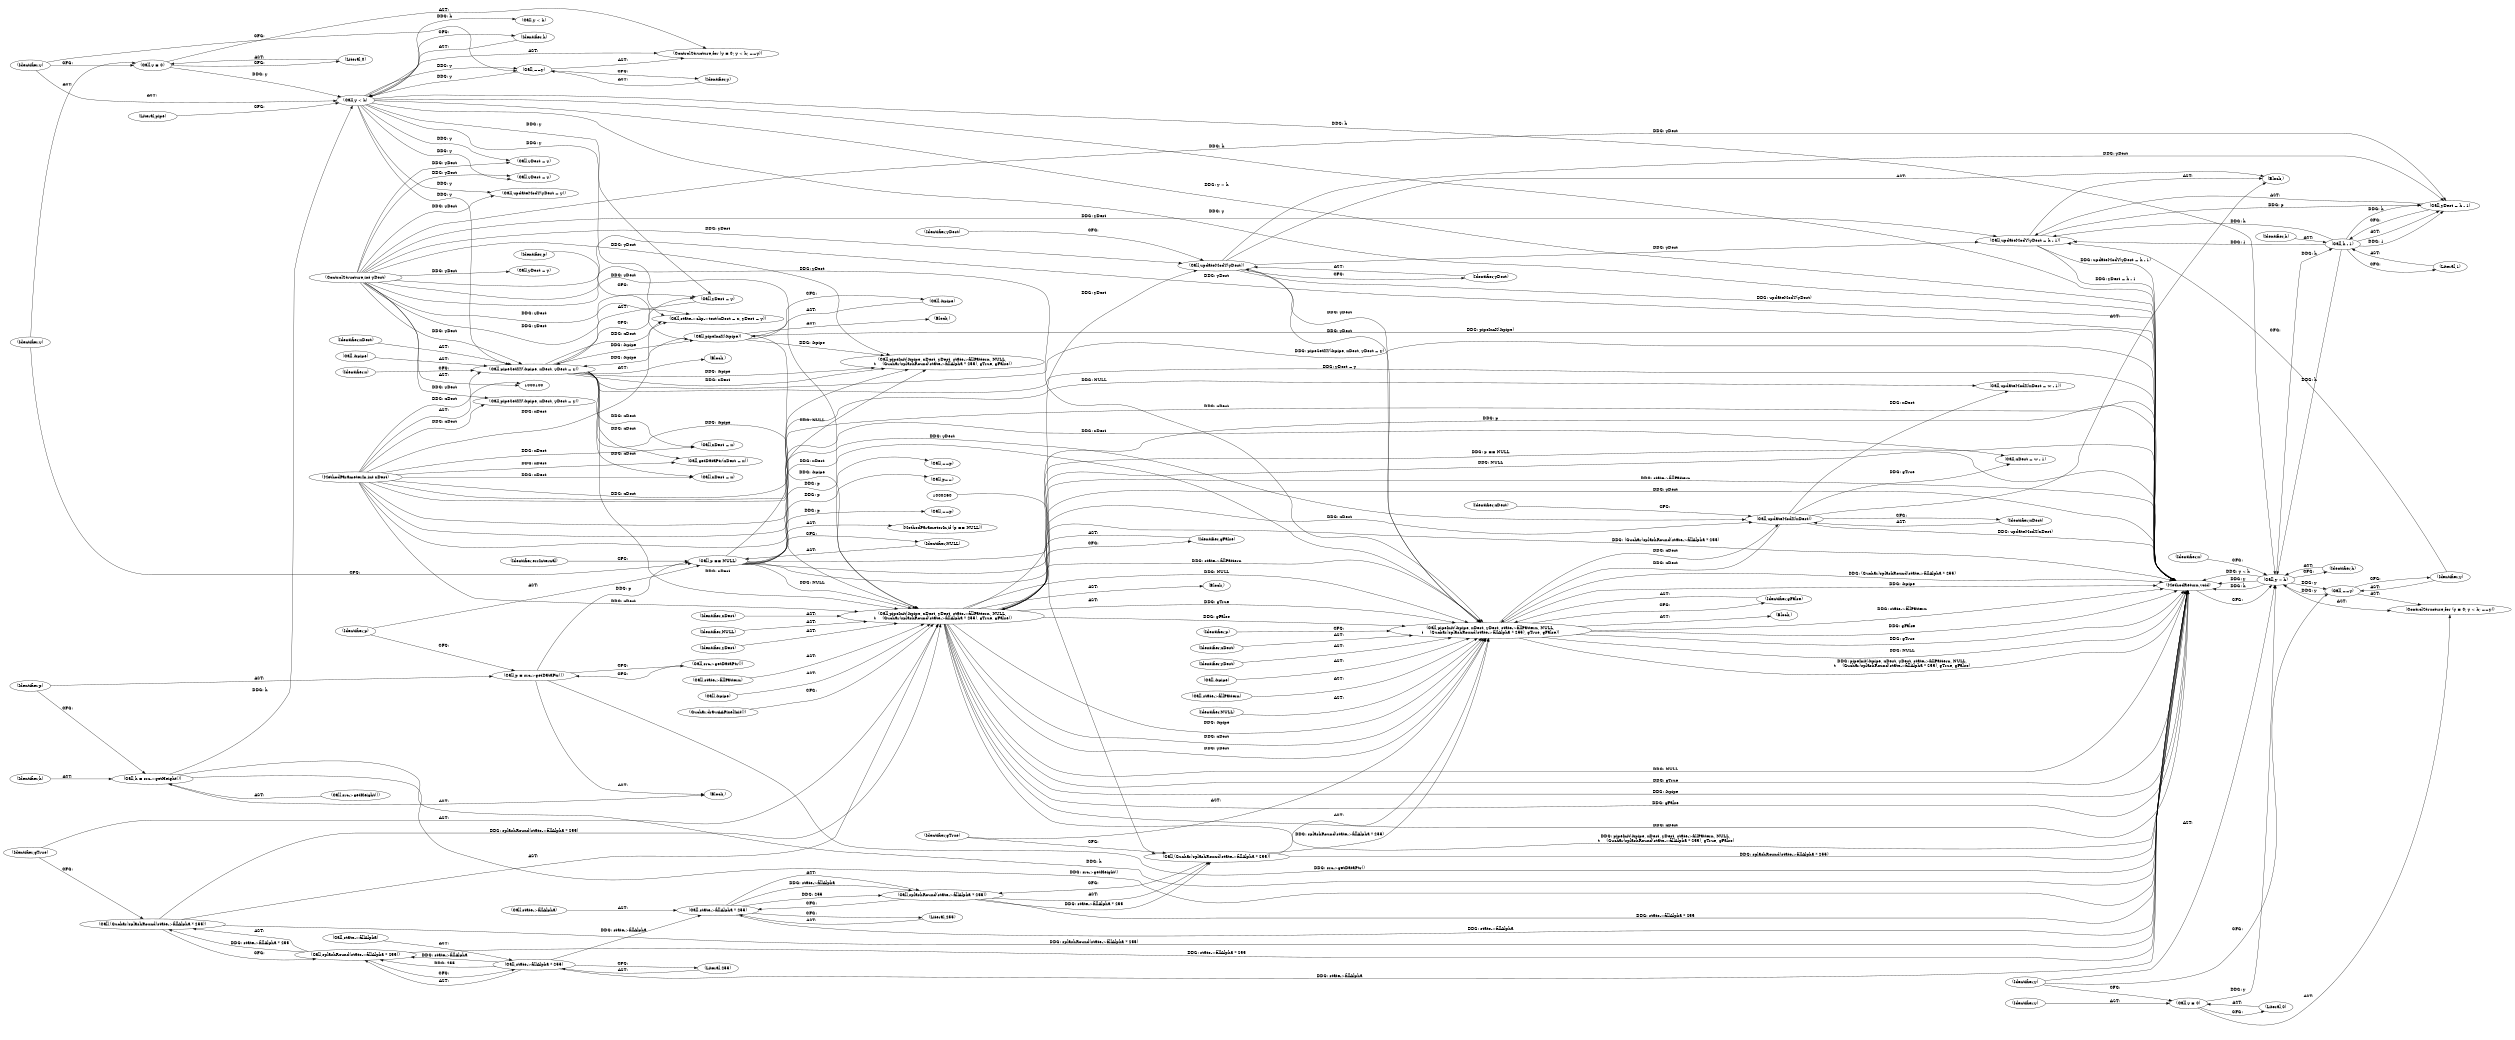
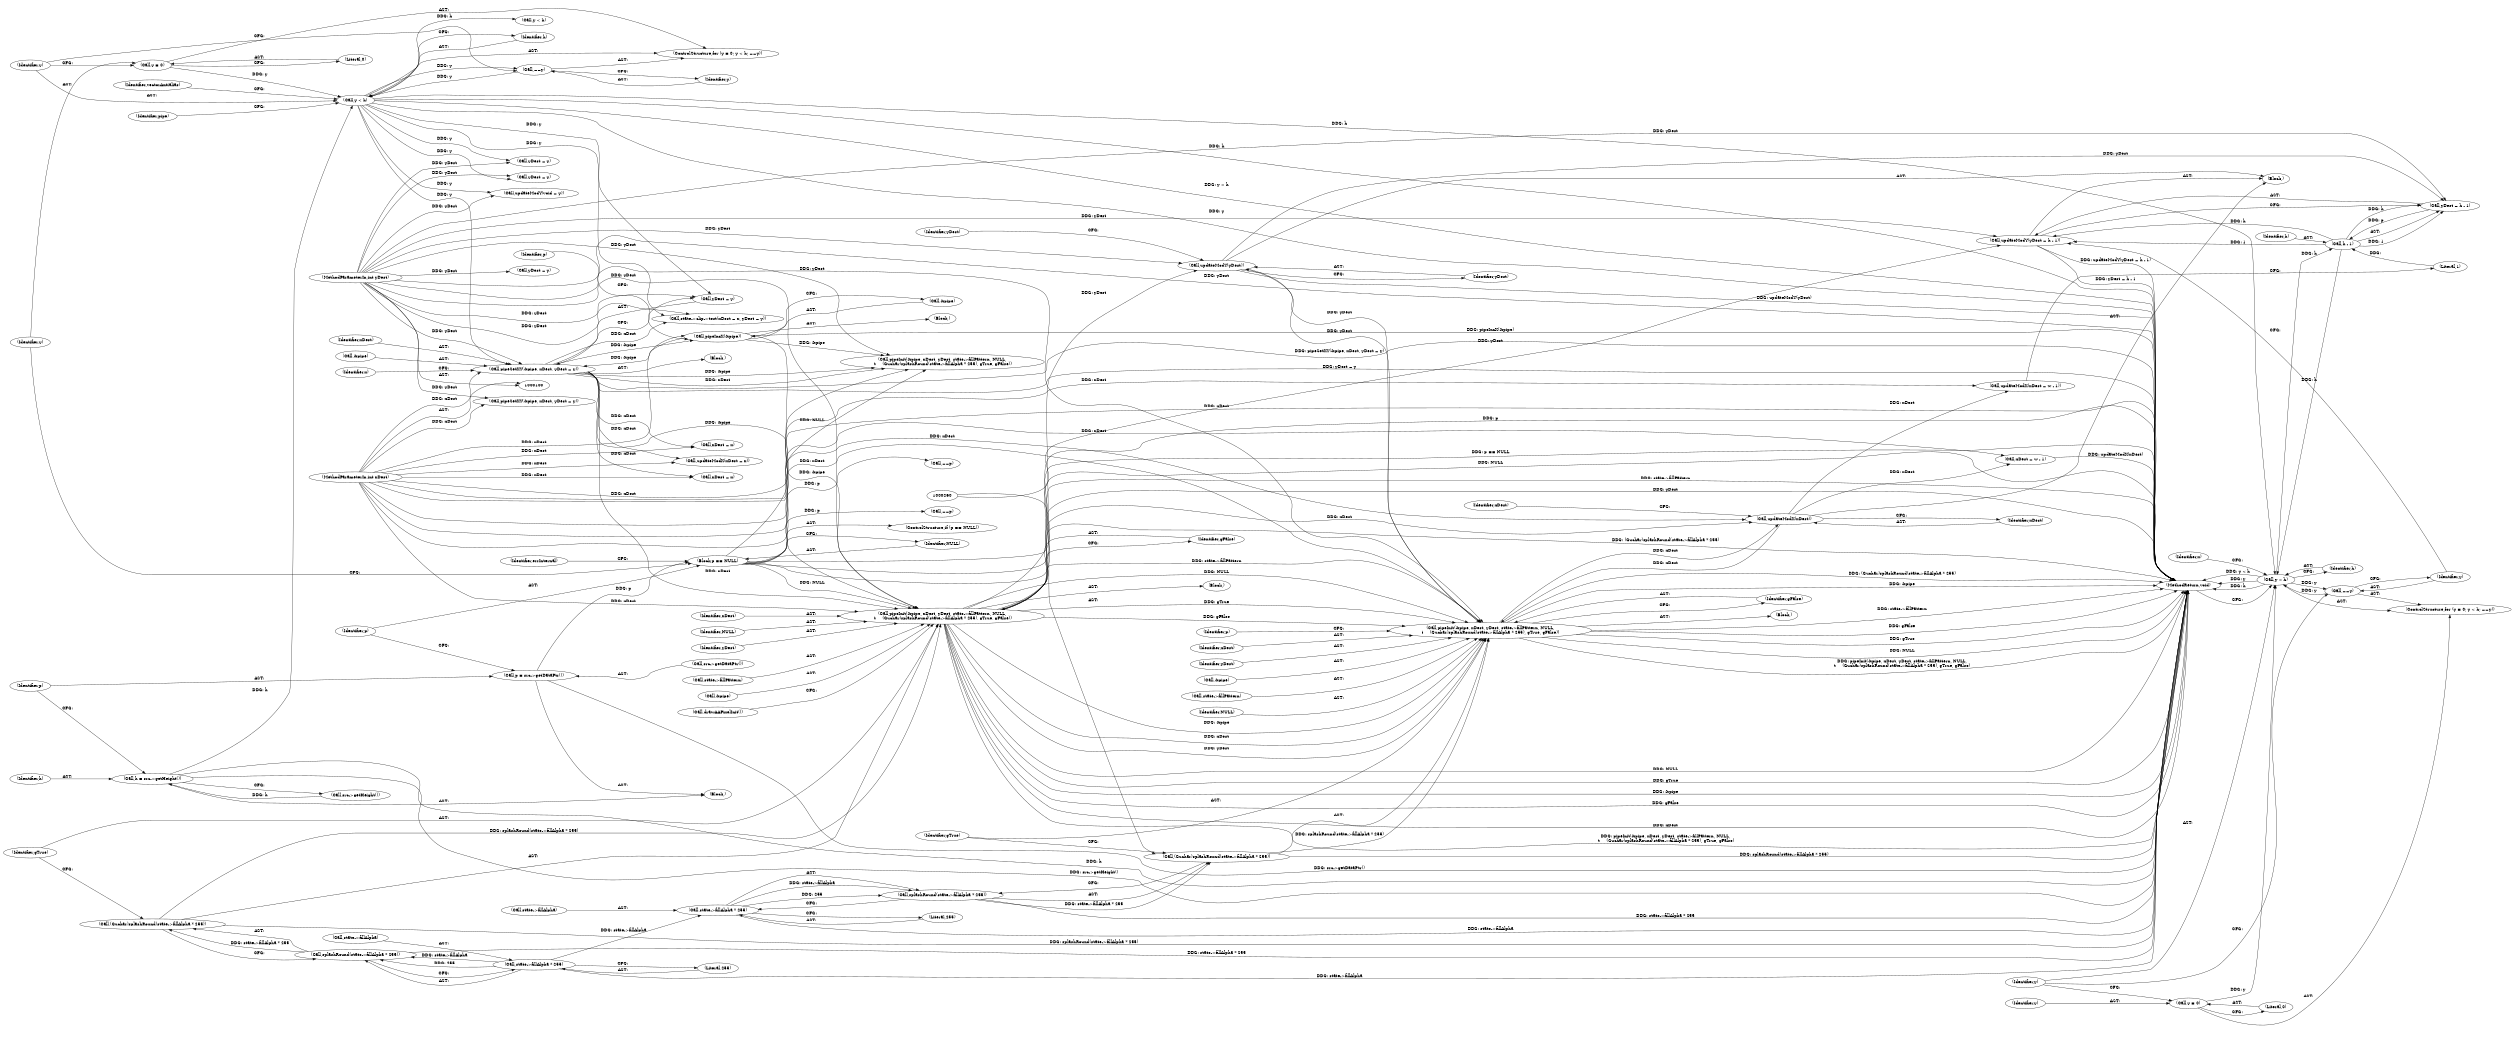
none -> (153, 85)
(153, 116) -> (153, 116)
(534, 193) -> (534, 193)
(2276, 205) -> (2276, 205)
(2376, 220) -> (2376, 220)
(2376, 253) -> (2376, 253)
(1597, 254) -> (1461, 366)
(2387, 271) -> (2195, 274)
(356, 278) -> (356, 278)
(1094, 380) -> (1094, 380)
(540, 430) -> (569, 445)
(942, 436) -> (942, 436)
(718, 461) -> (718, 461)
(1902, 472) -> (1902, 472)
(942, 480) -> none
(942, 528) -> (942, 528)
(2001, 535) -> (2150, 468)
(718, 561) -> (718, 561)
(625, 669) -> none
(624, 674) -> (624, 674)
(718, 712) -> (718, 712)
none -> (251, 789)
(260, 795) -> (260, 795)
